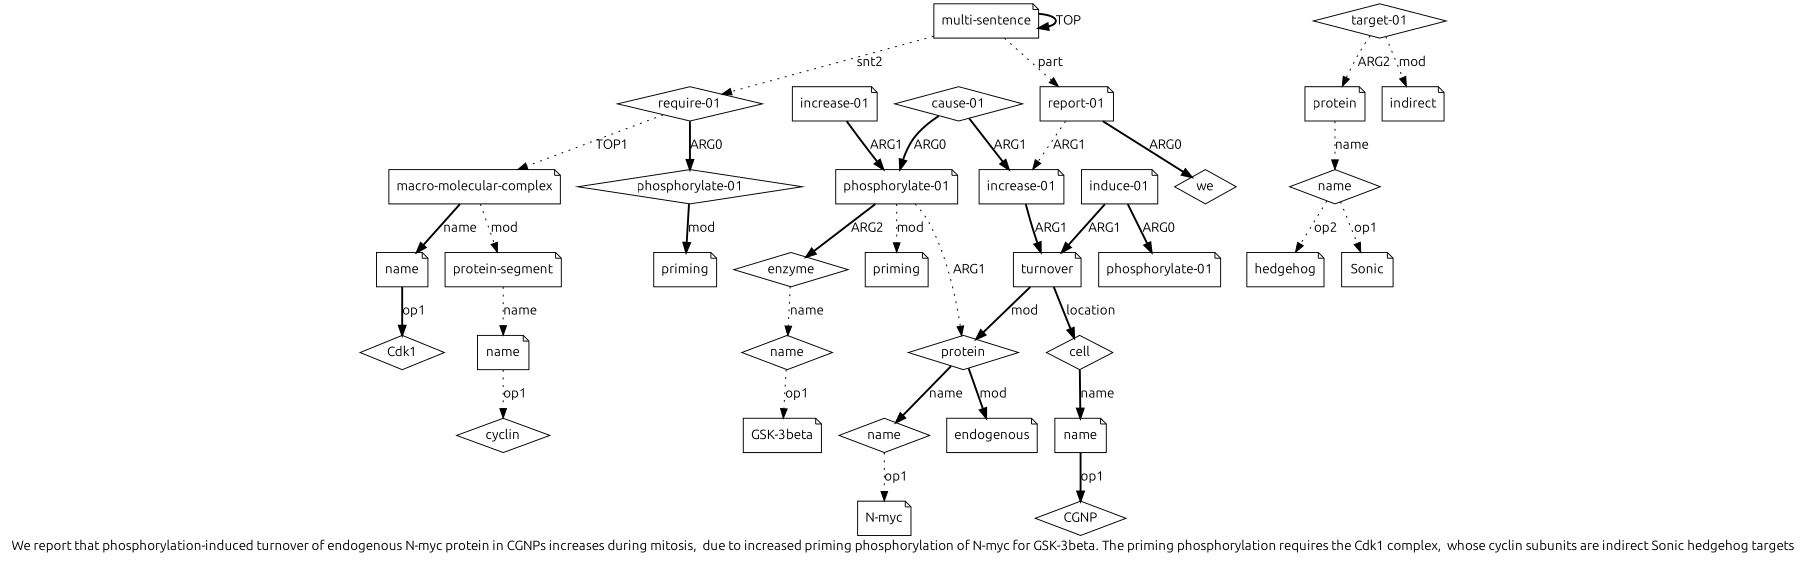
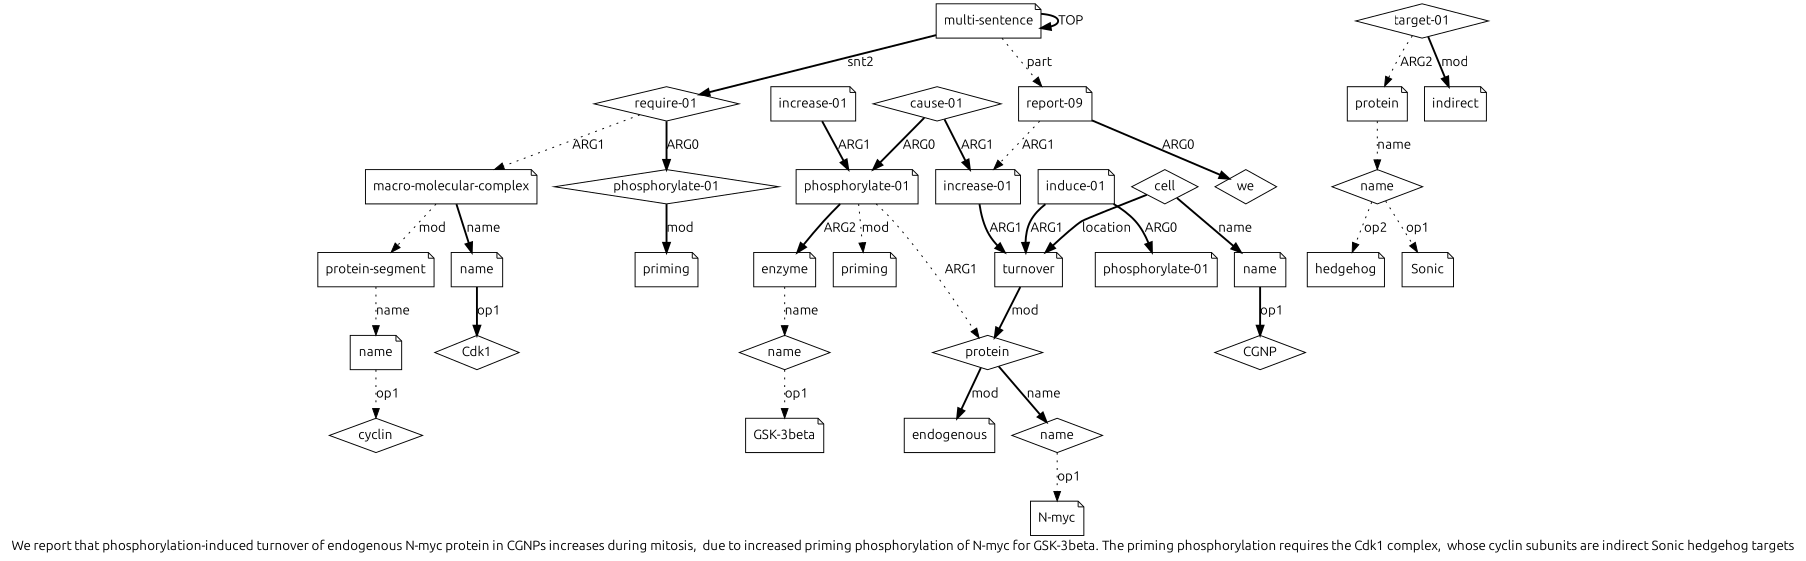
(1394, 57) -> (1437, 57)
(833, 64) -> (823, 64)
(1077, 104) -> (1055, 104)
(612, 145) -> (589, 145)
(791, 270) -> (785, 270)
(1062, 308) -> (1097, 215)
